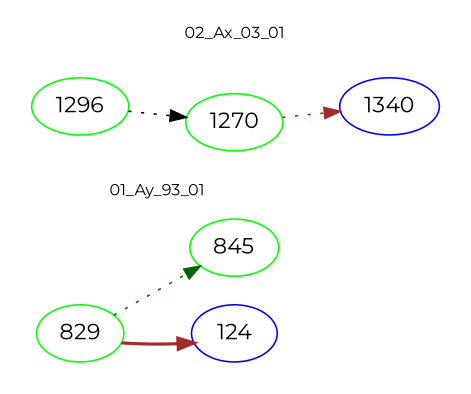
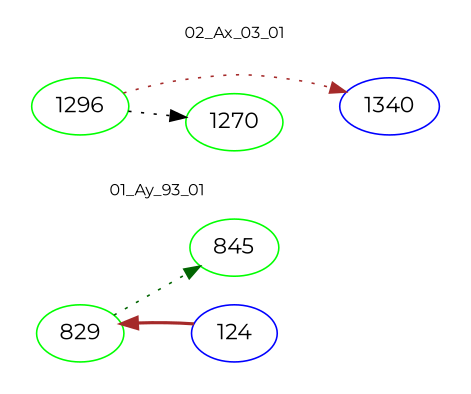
(303, 115) -> (227, 75)
(149, 344) -> (166, 323)
